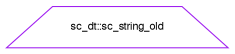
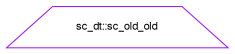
(117, 27) -> (117, 27)
